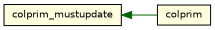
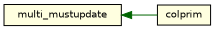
(63, 15) -> (63, 15)
